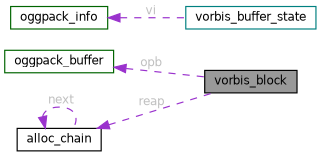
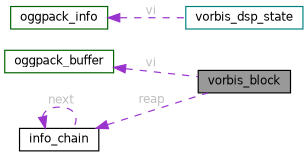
(251, 18) -> (244, 18)
(150, 63) -> (150, 63)
(59, 140) -> (59, 140)
